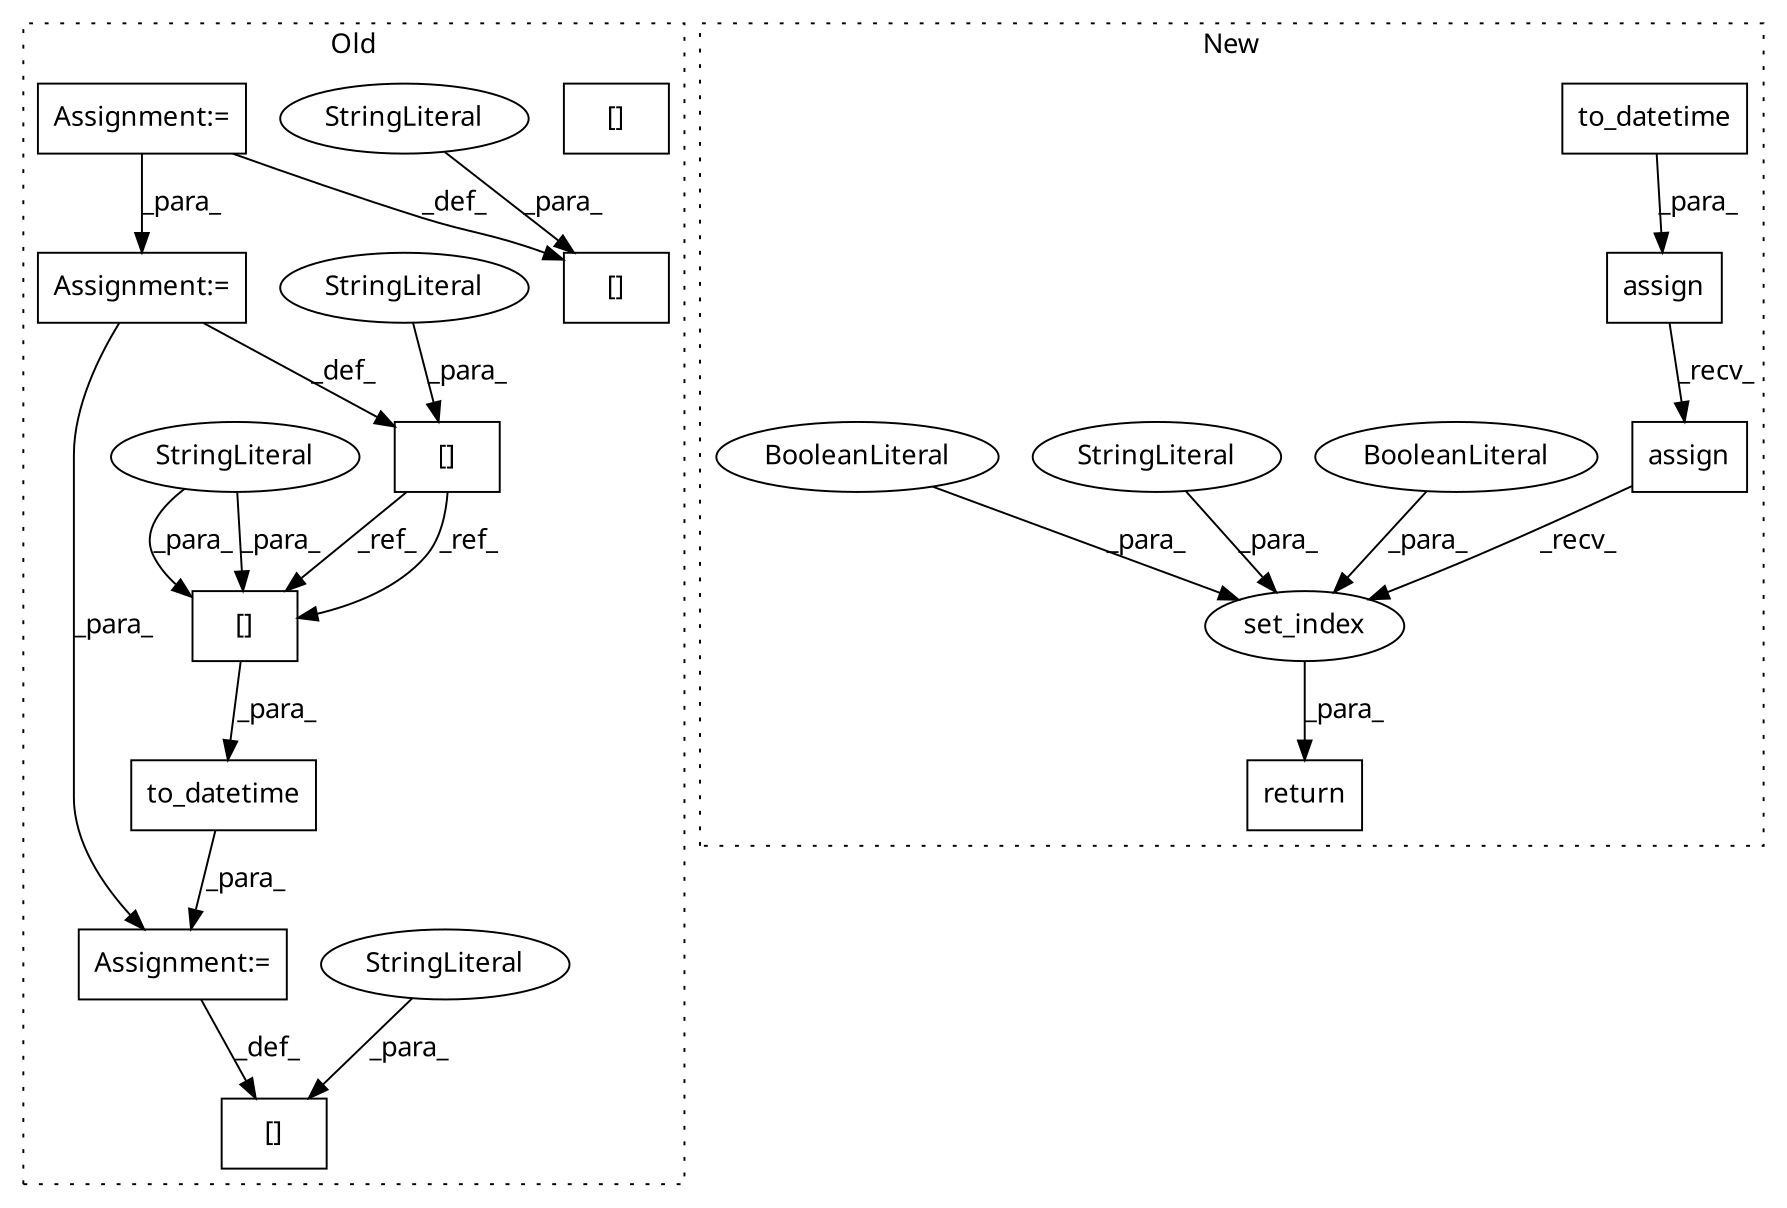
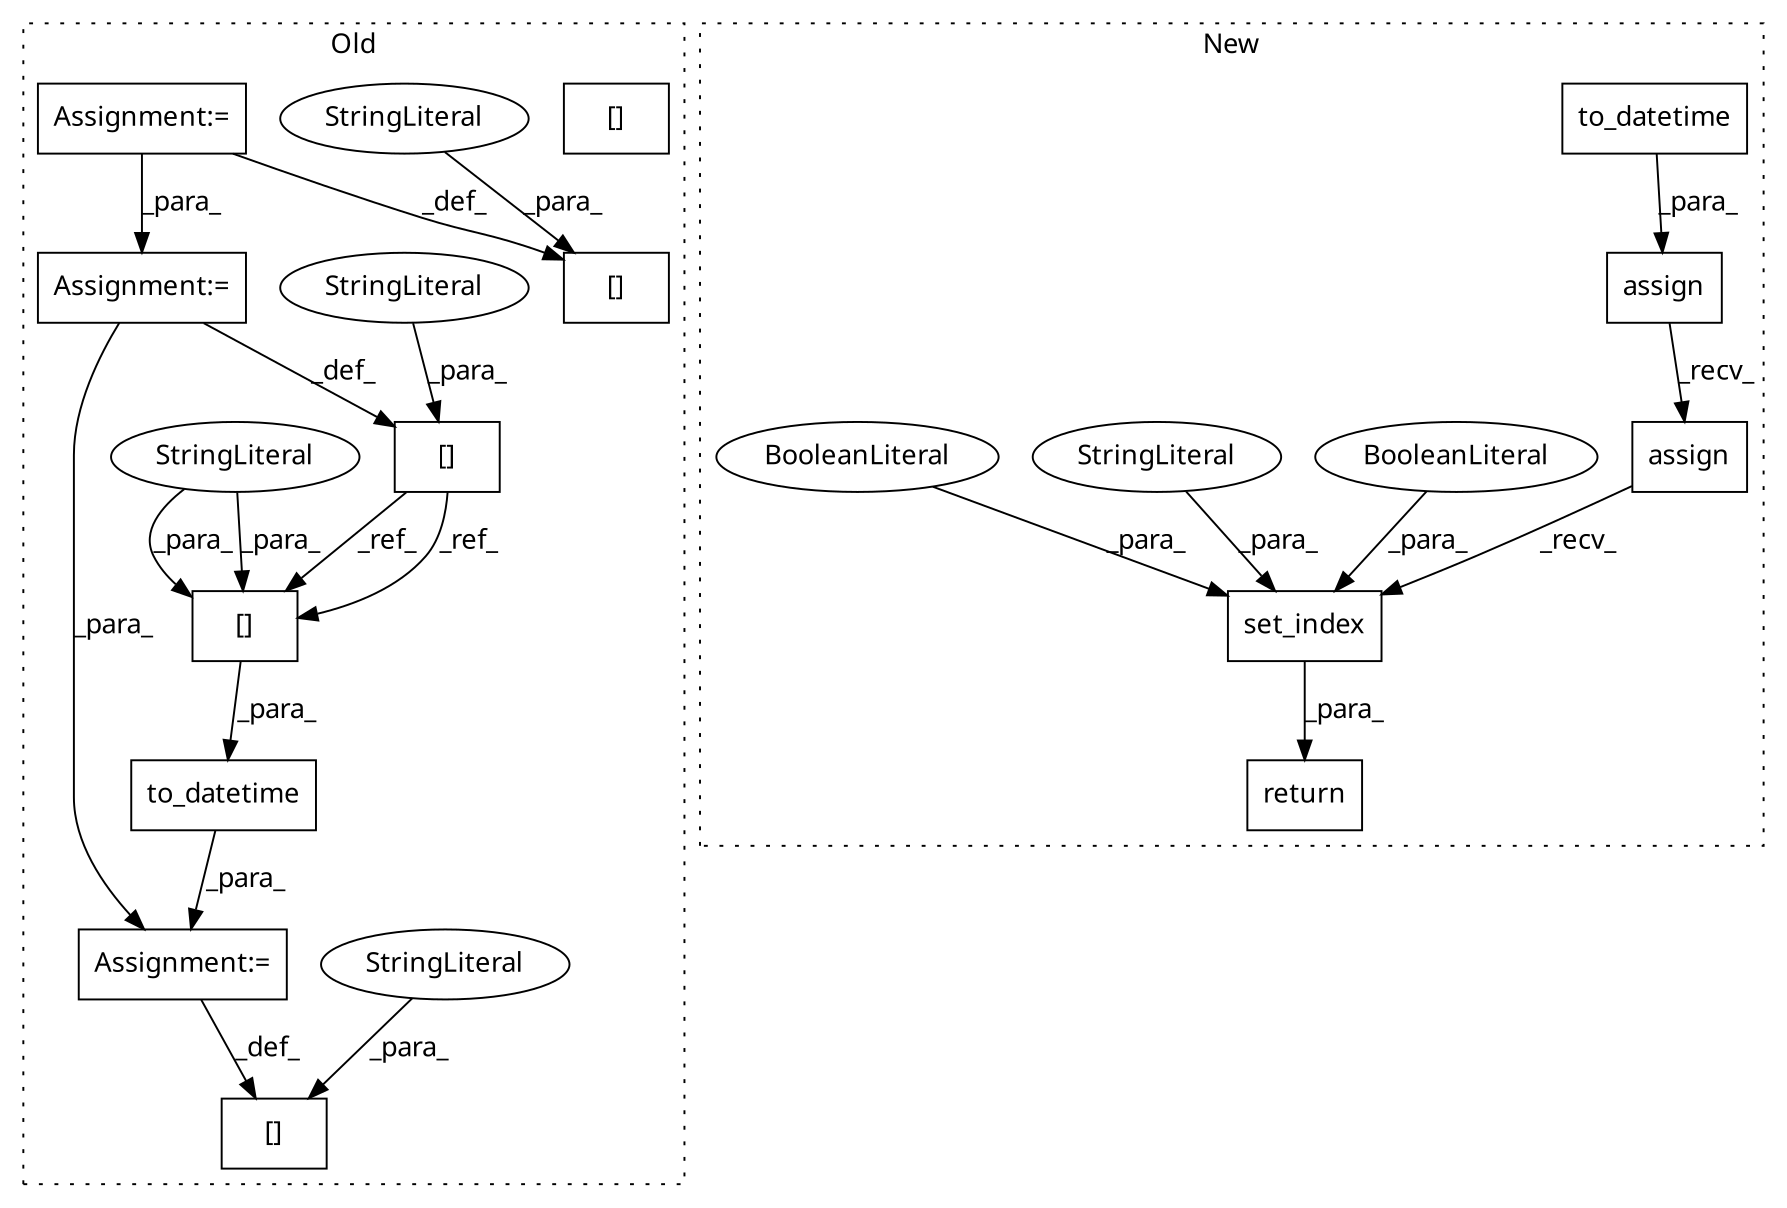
(1305, 626) -> (1305, 626)
